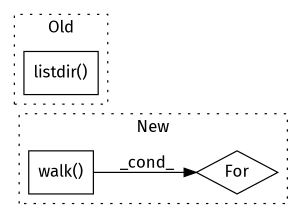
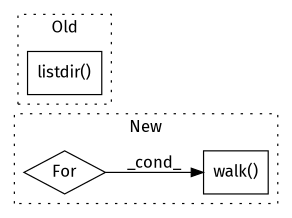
(139, 172) -> (148, 172)
